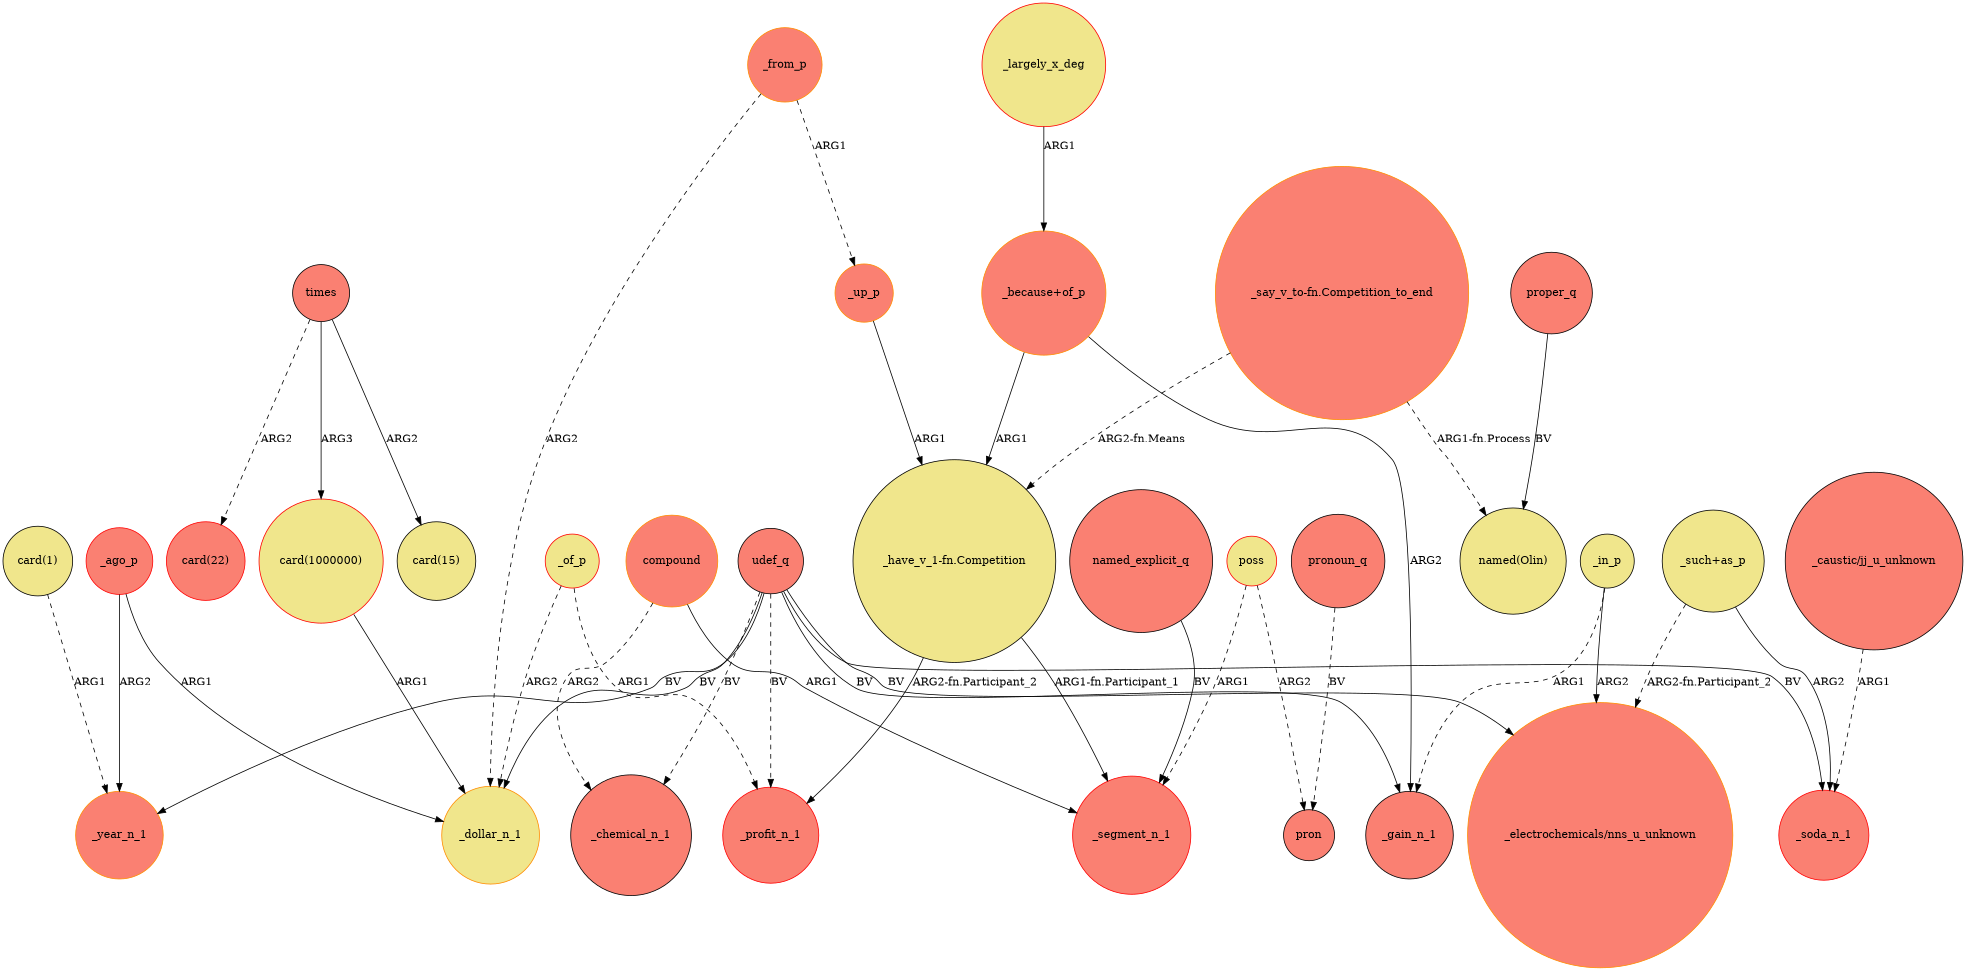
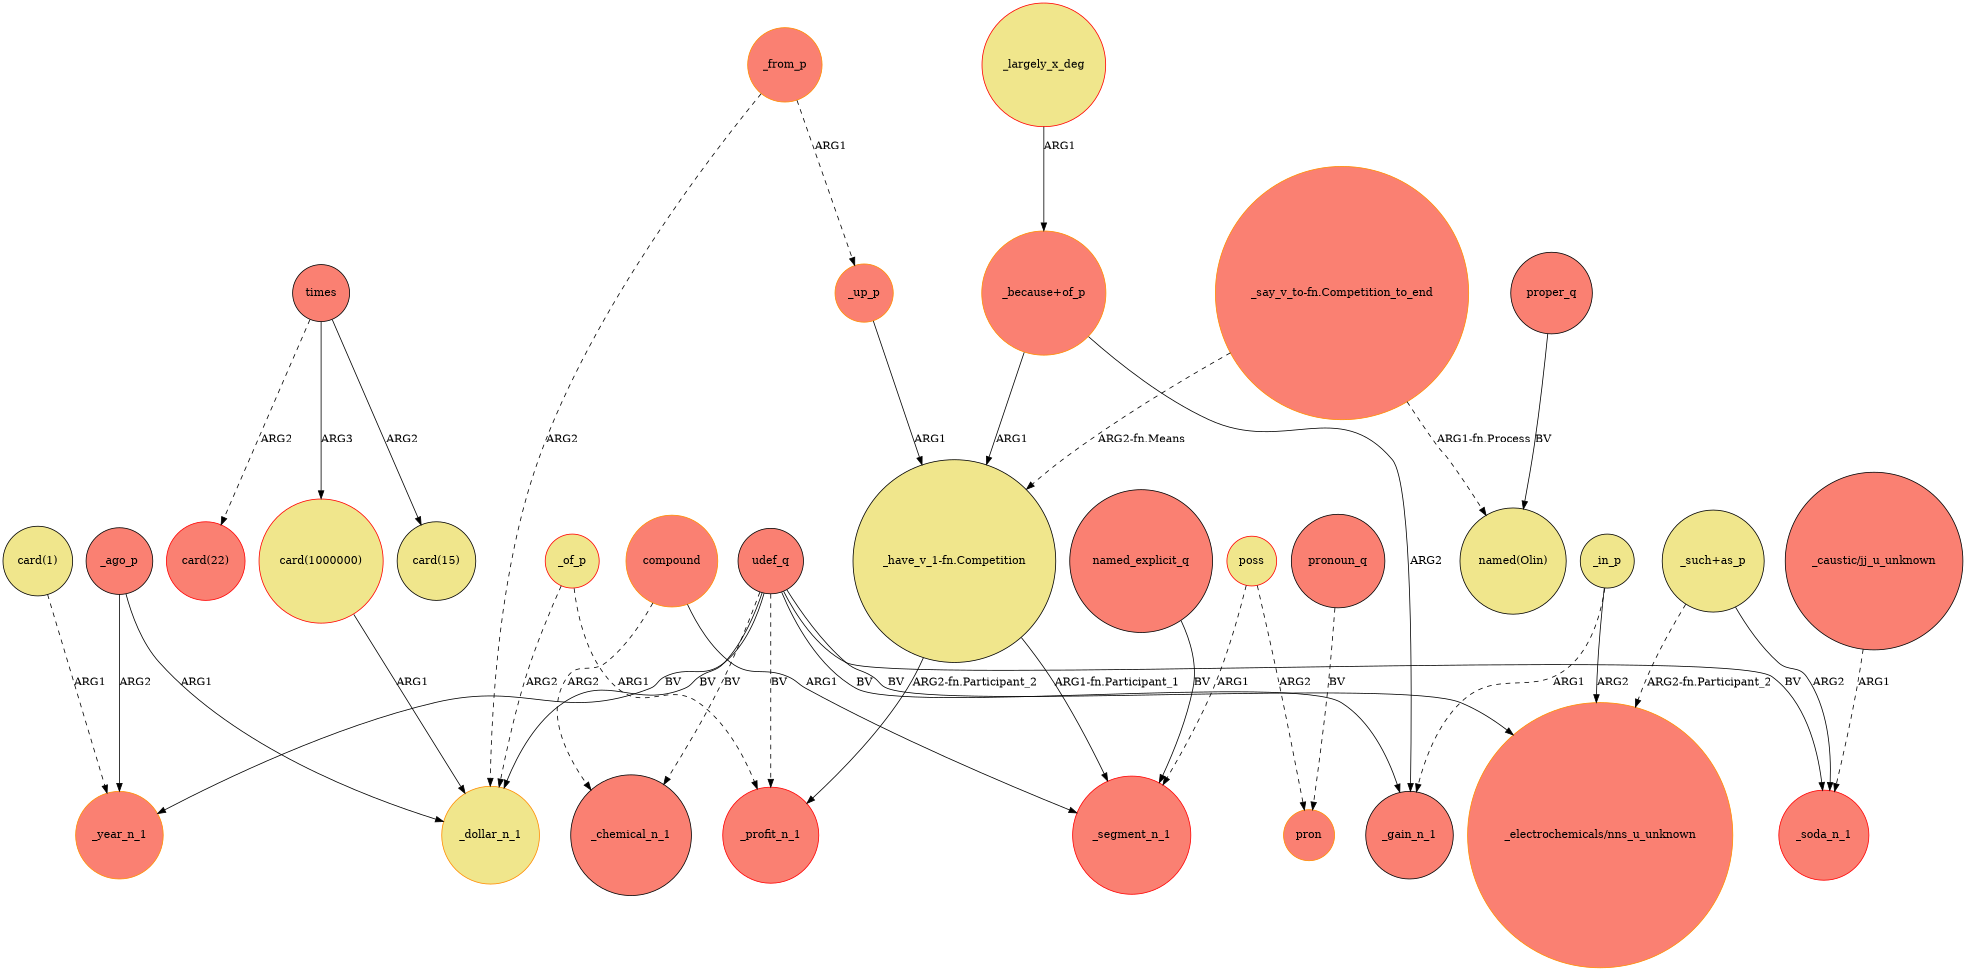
(119, 561) -> (119, 561)
(1309, 835) -> (1309, 835)
